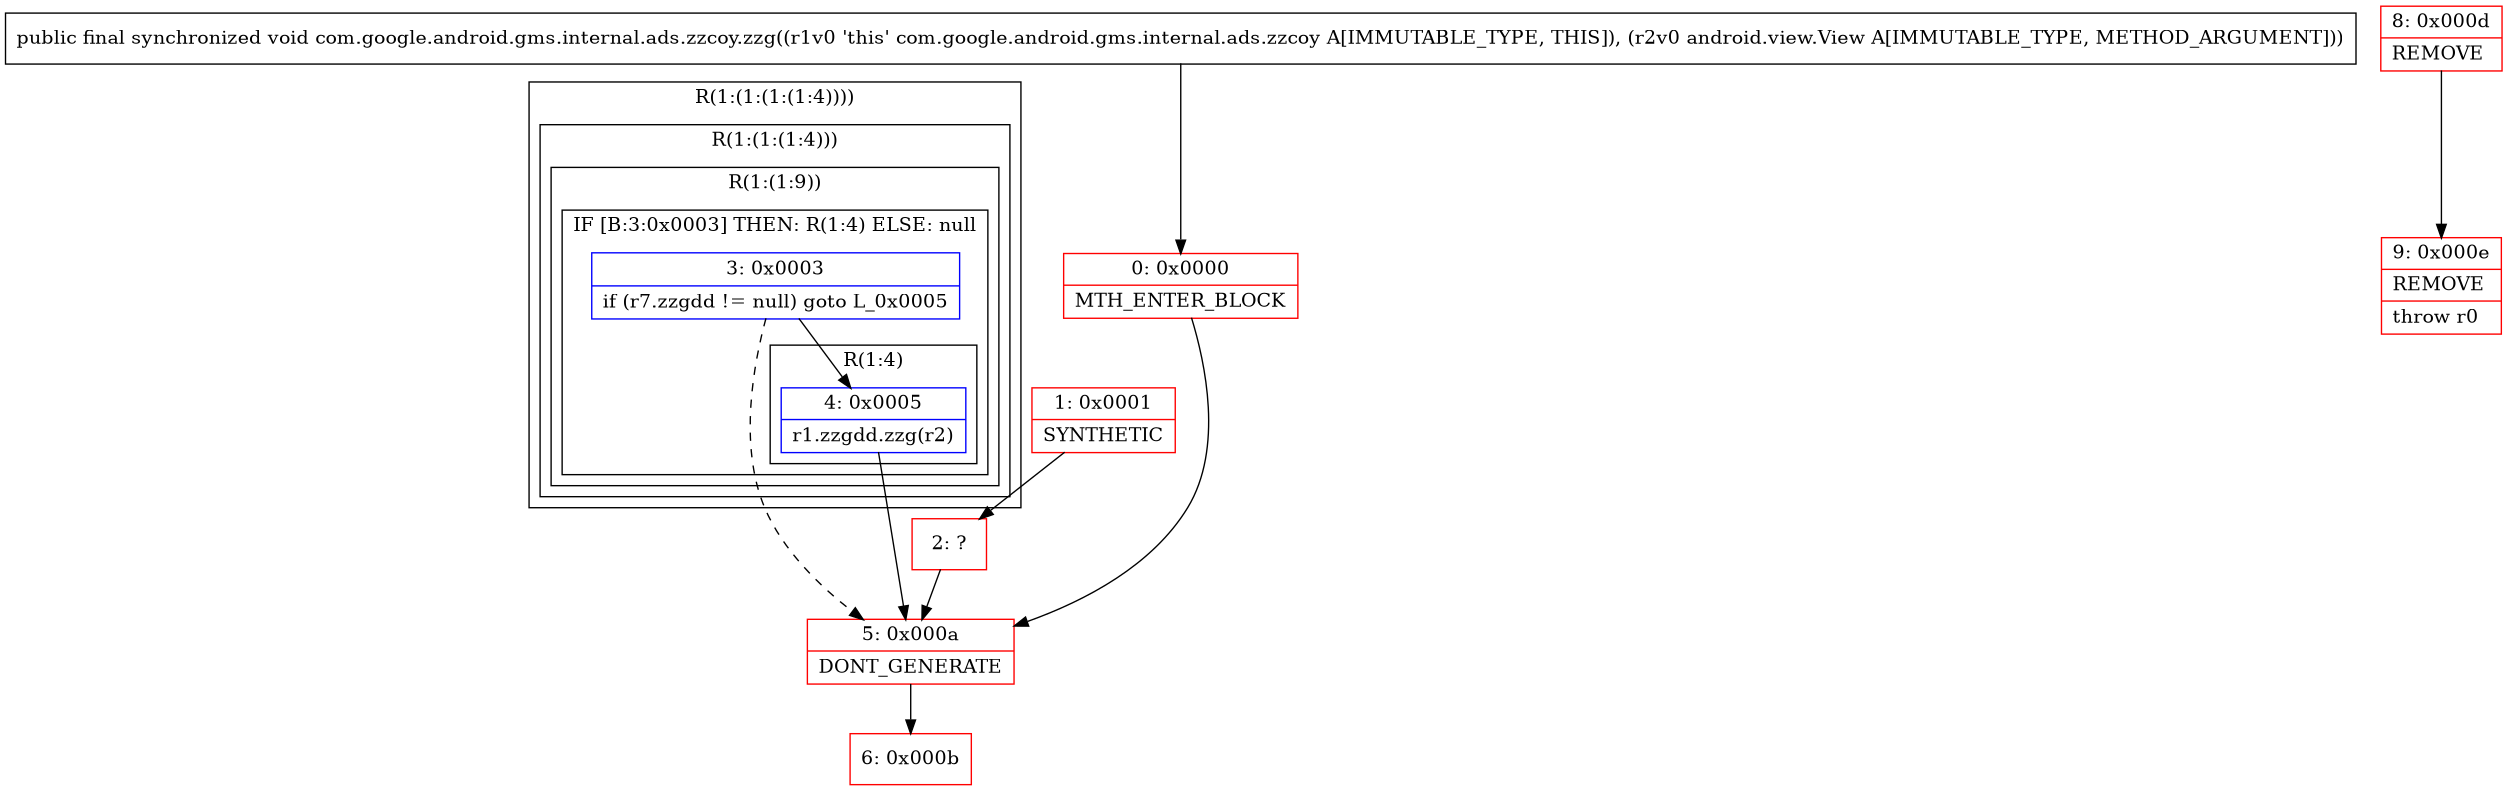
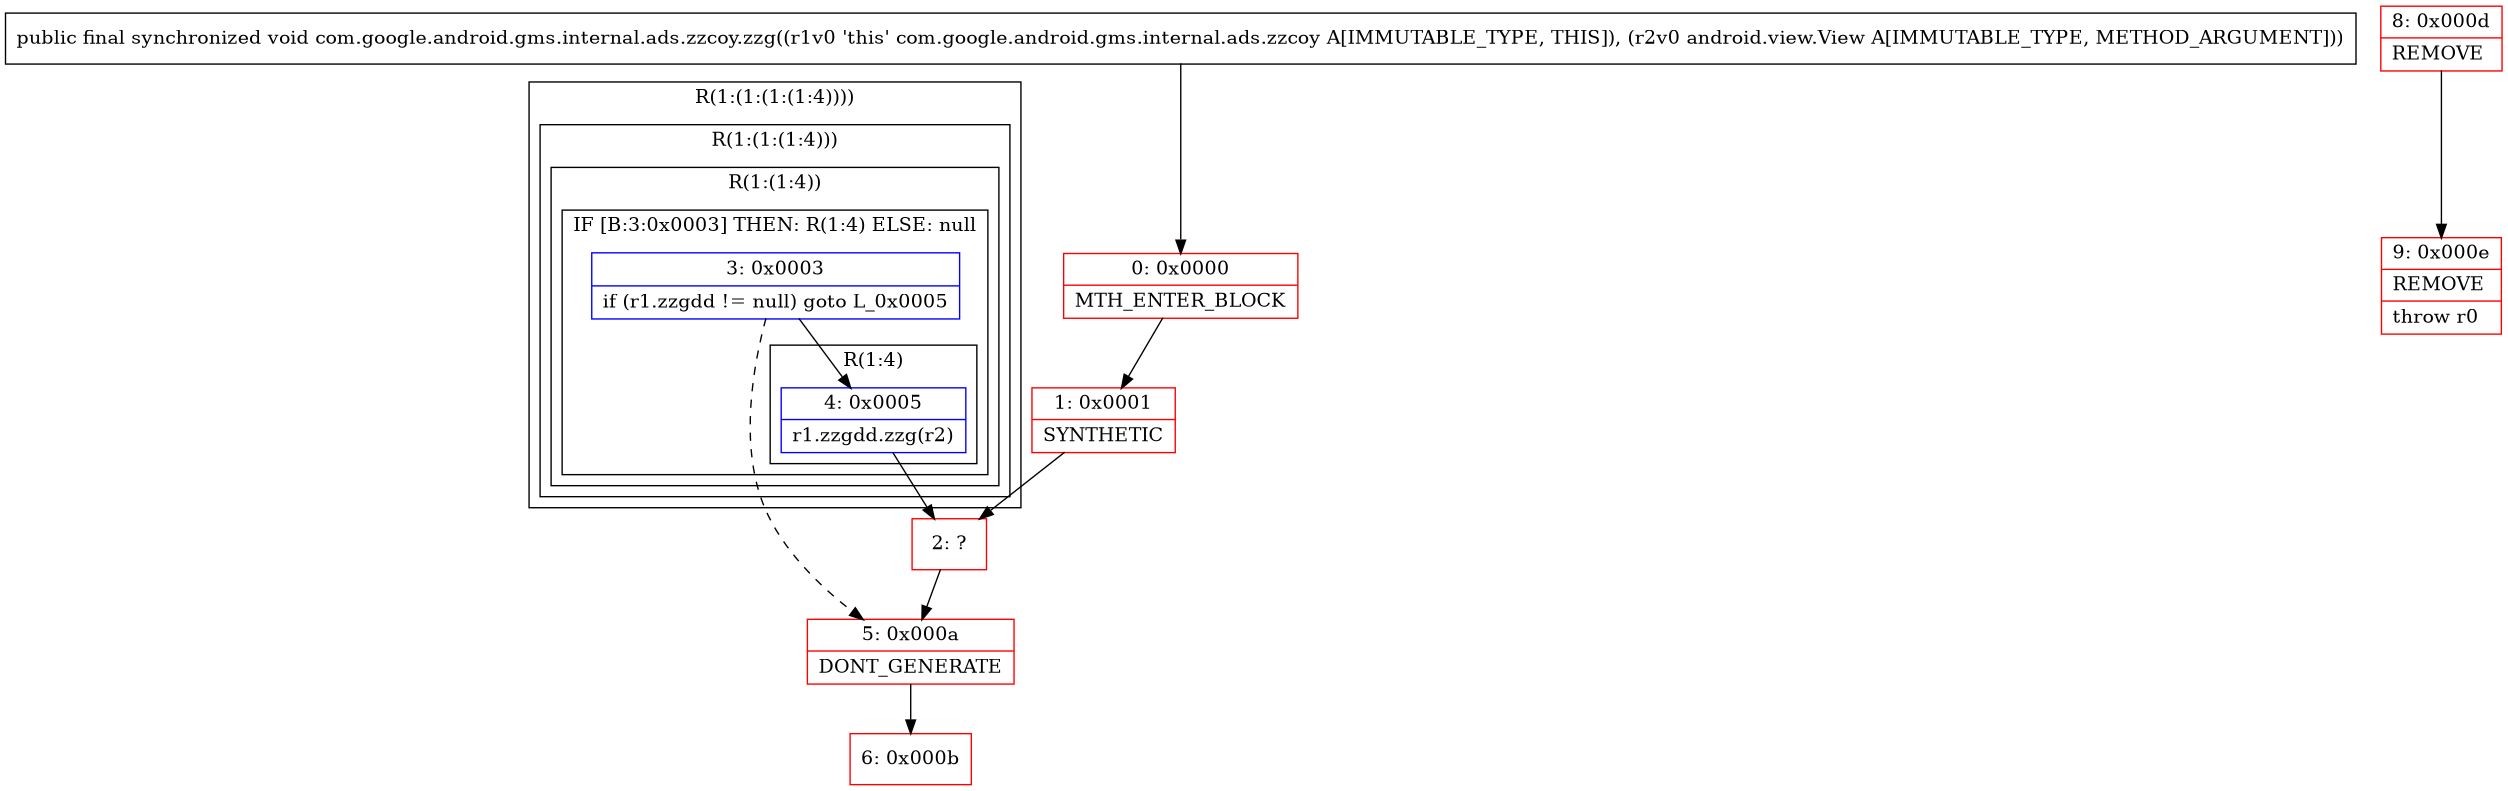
(775, 183) -> (775, 183)
(776, 302) -> (776, 302)
(1186, 510) -> (1146, 347)
(891, 529) -> (910, 480)
